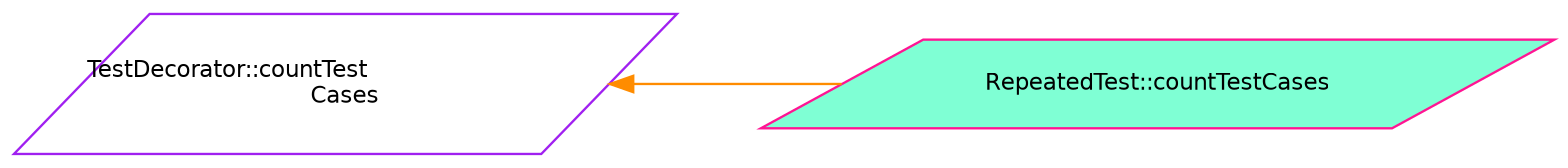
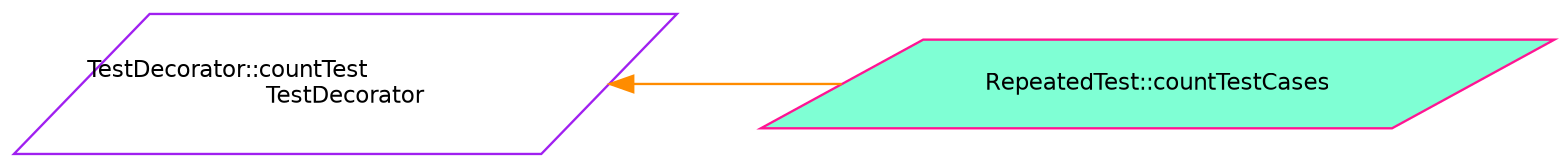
(345, 84) -> (345, 84)
